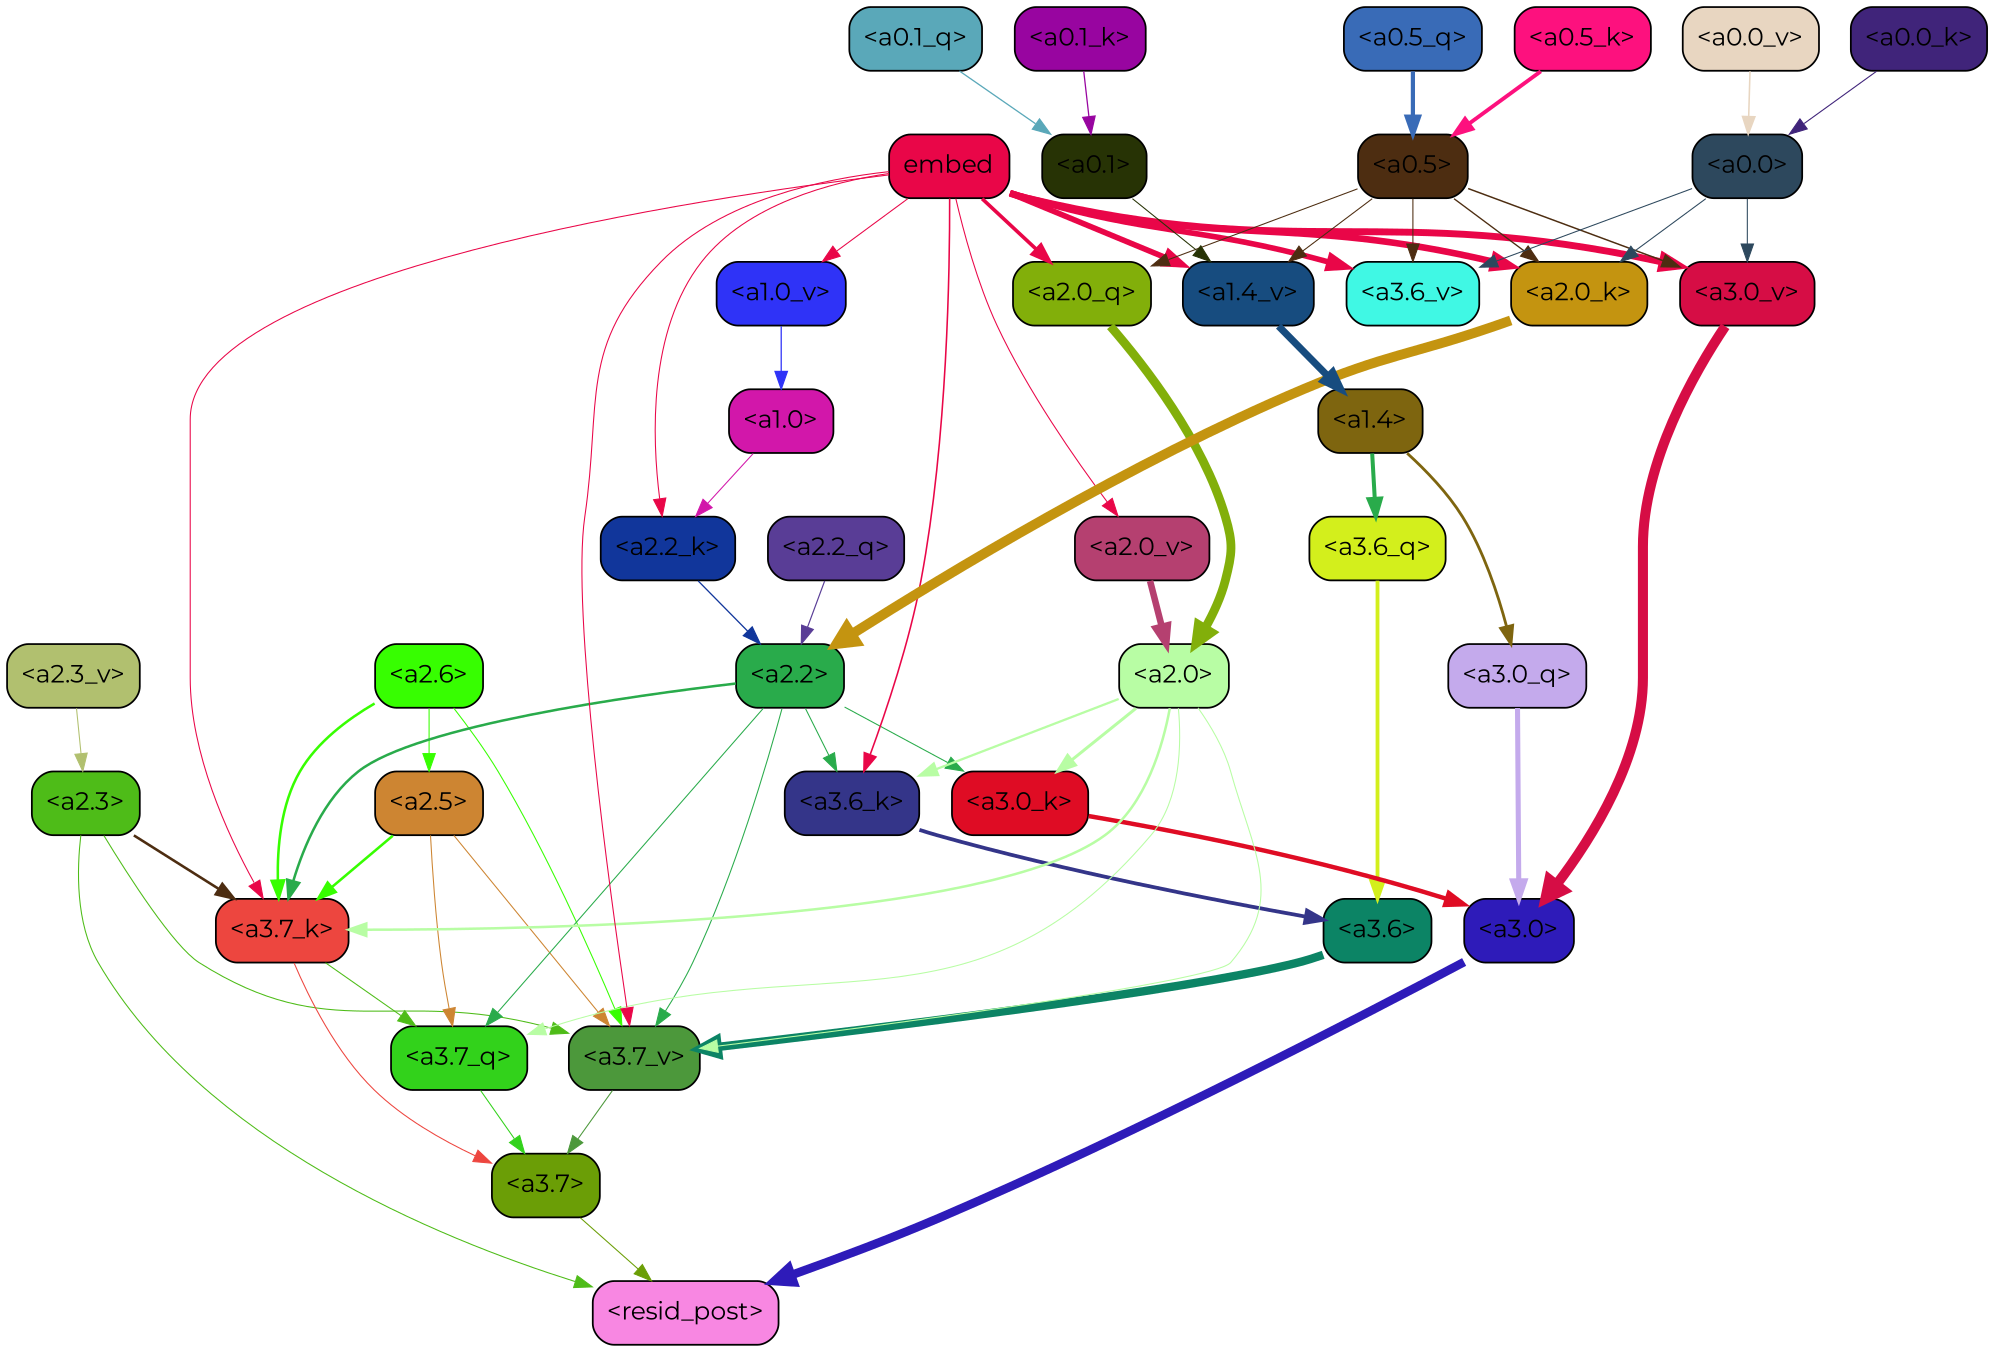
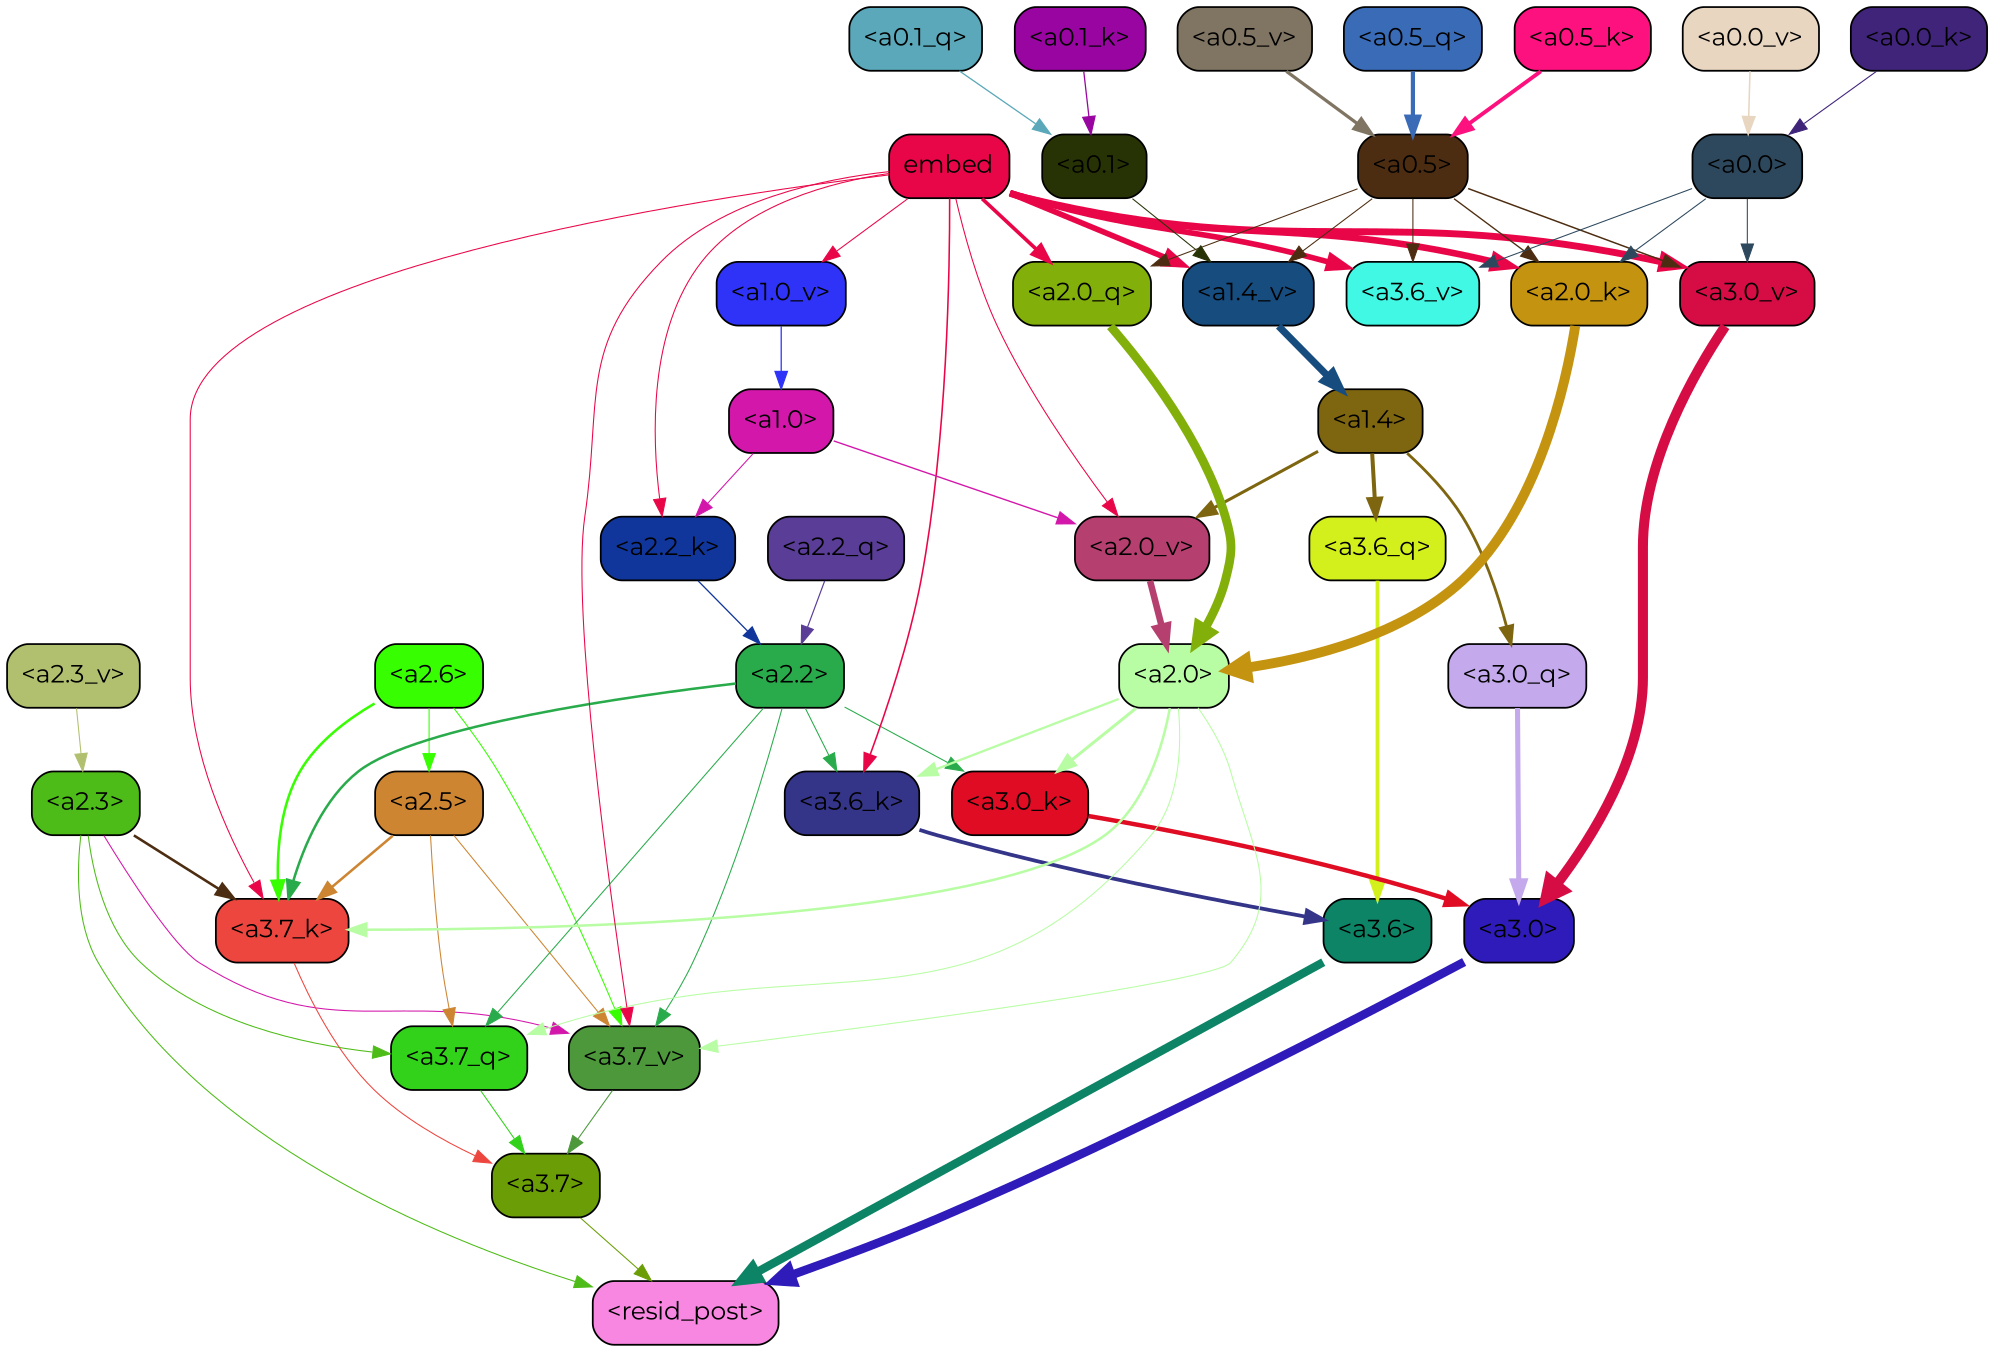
none -> (1245, 39)
(1170, 452) -> (1470, 572)
(1373, 476) -> (1373, 476)
none -> (1266, 479)
none -> (951, 481)
(362, 861) -> (362, 861)
(363, 989) -> (186, 996)
(292, 1003) -> (292, 1003)
(1022, 1009) -> (1040, 1117)
